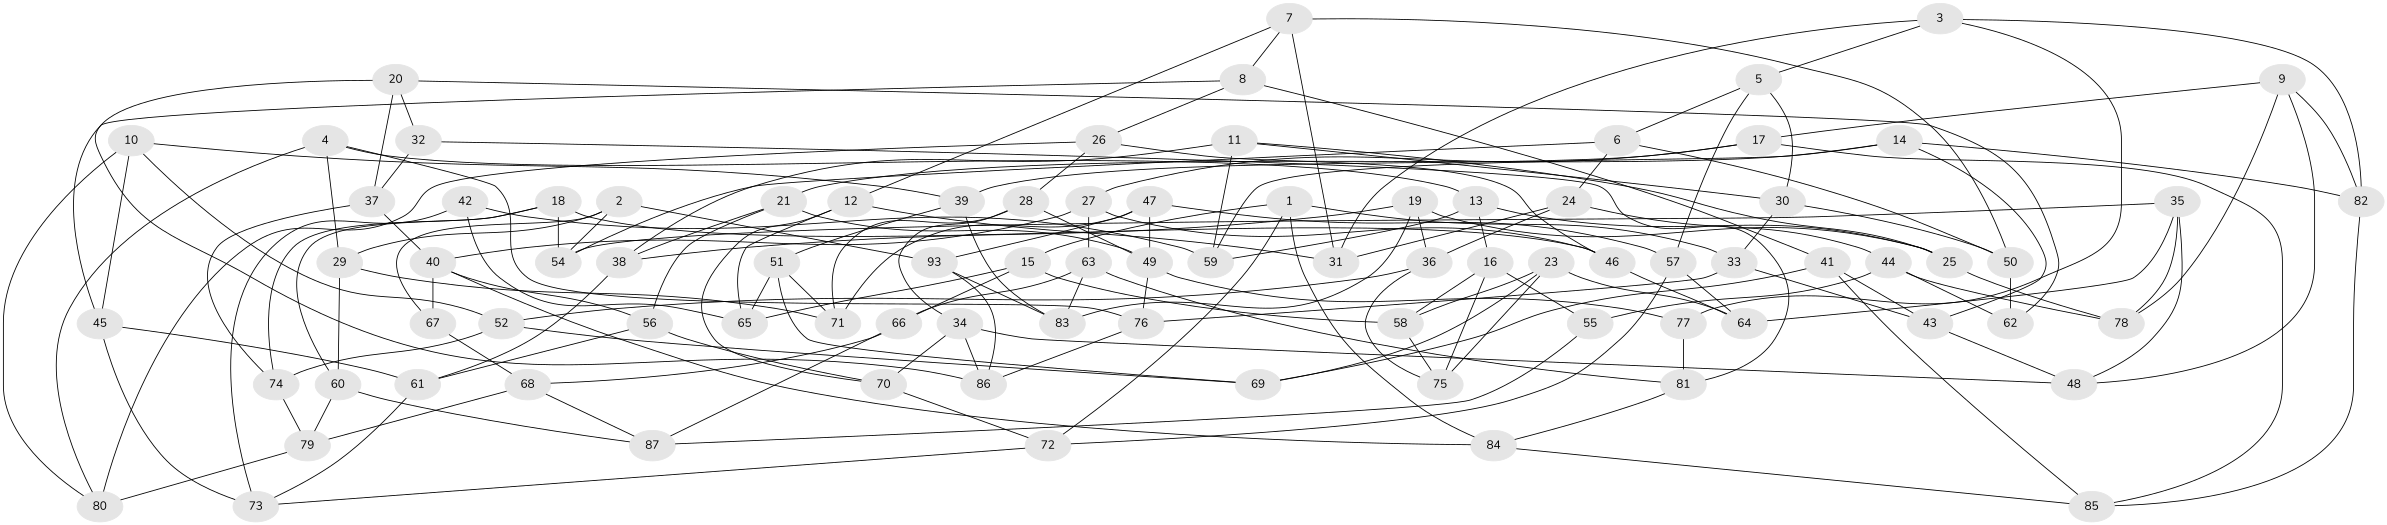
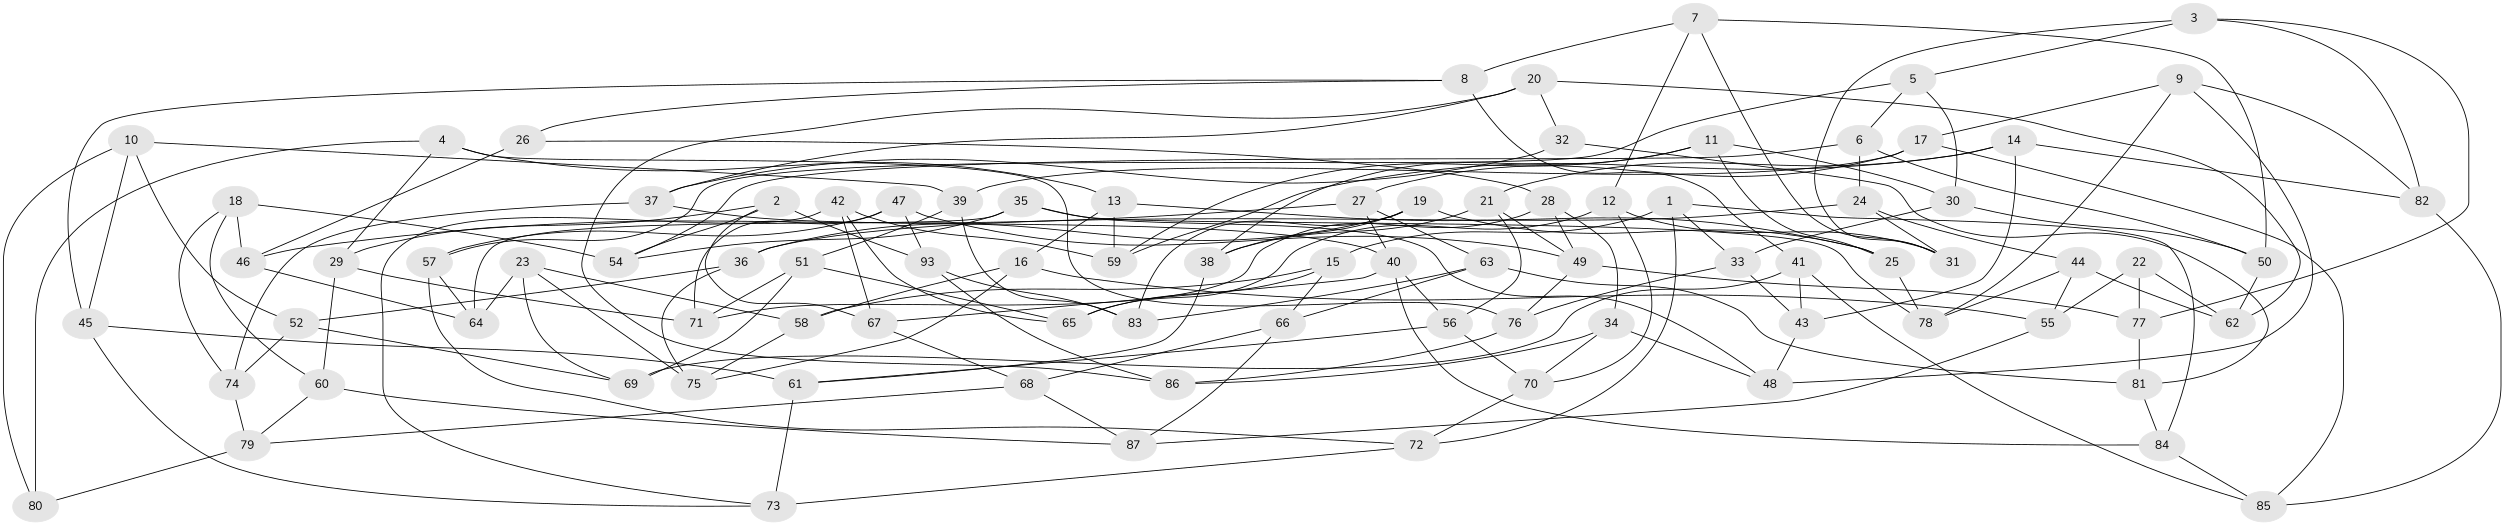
(508, 173) -> none
none -> (856, 263)
none -> (2139, 263)
